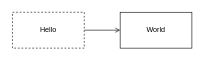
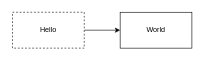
(116, 30) -> (114, 30)
